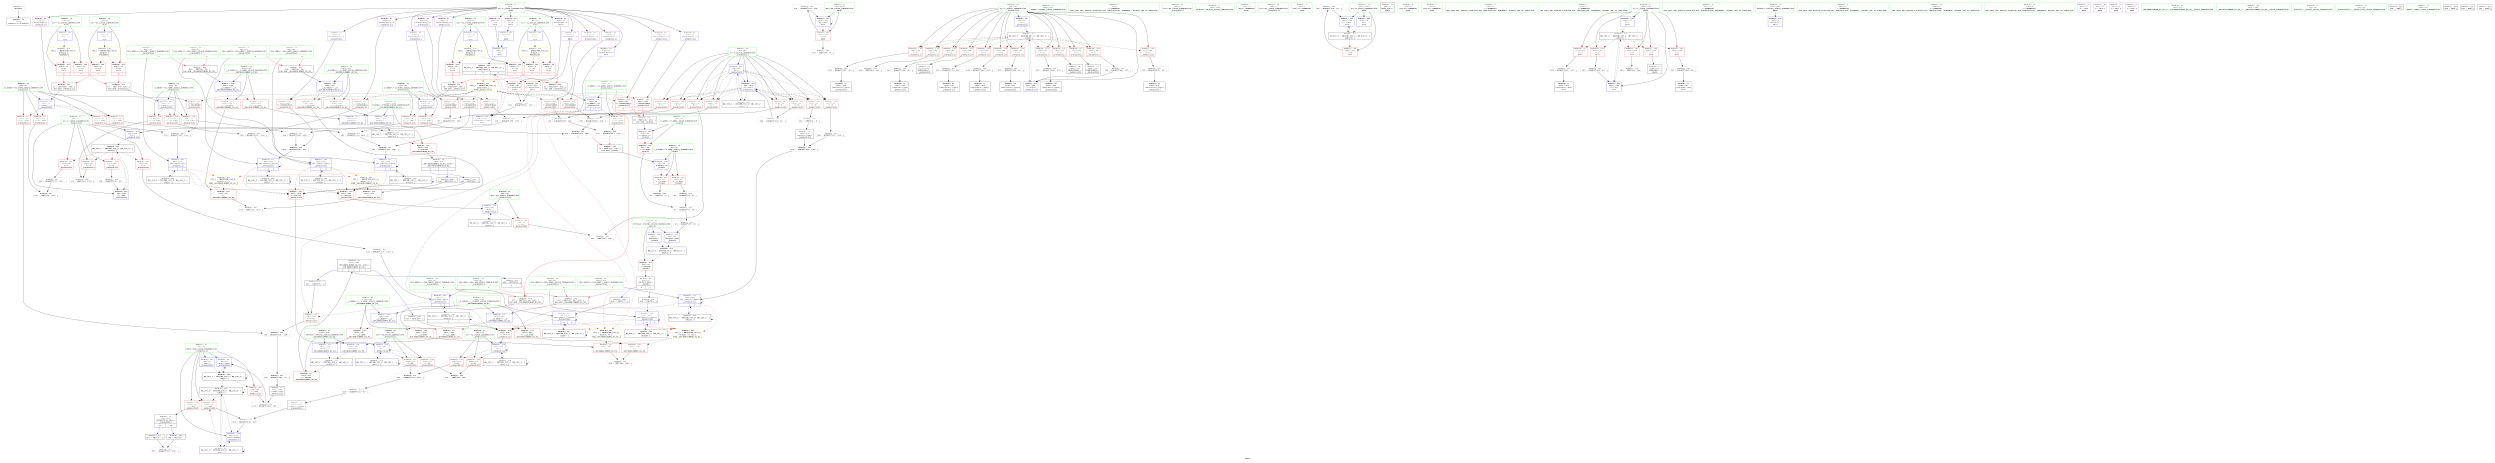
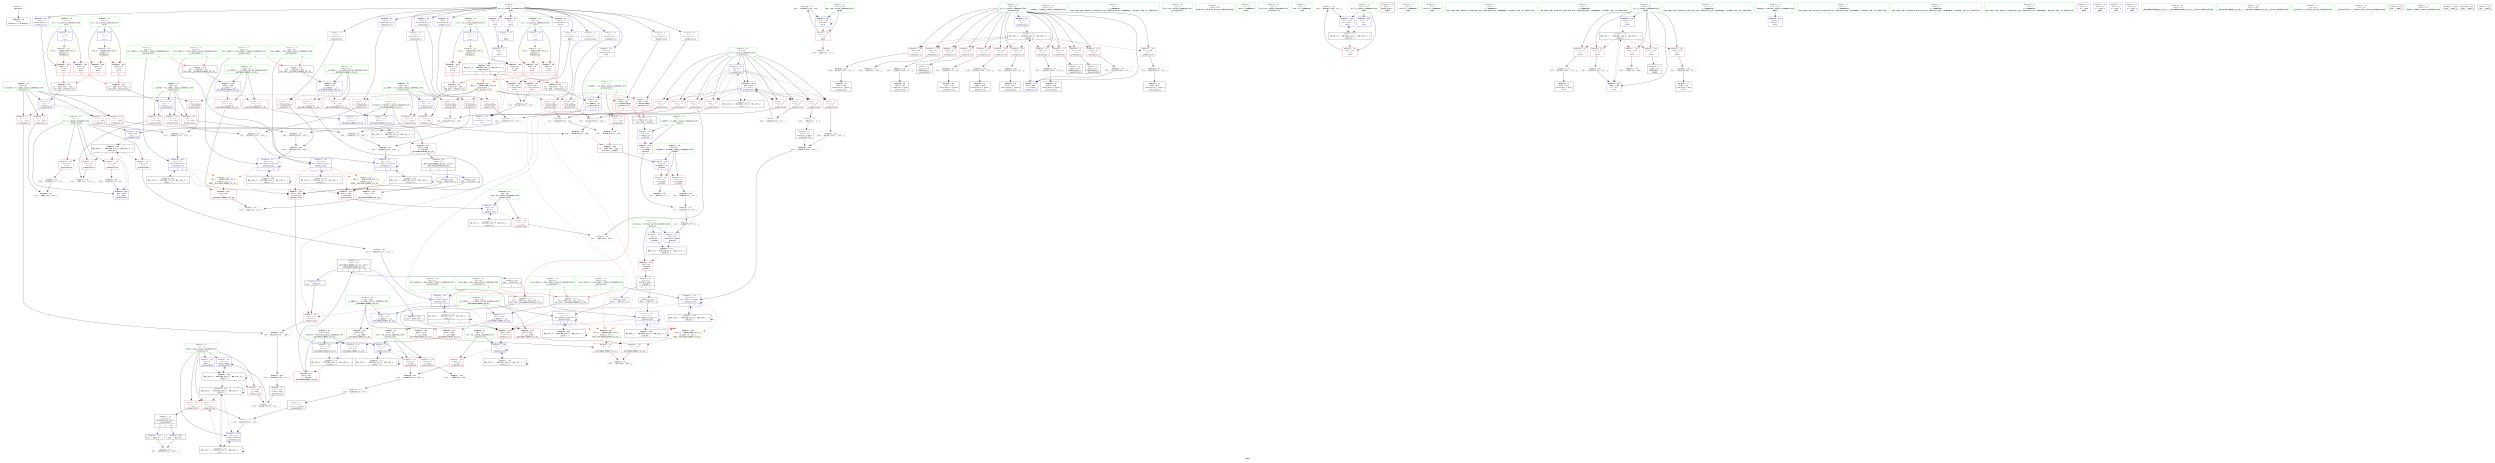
(474, 362) -> none
